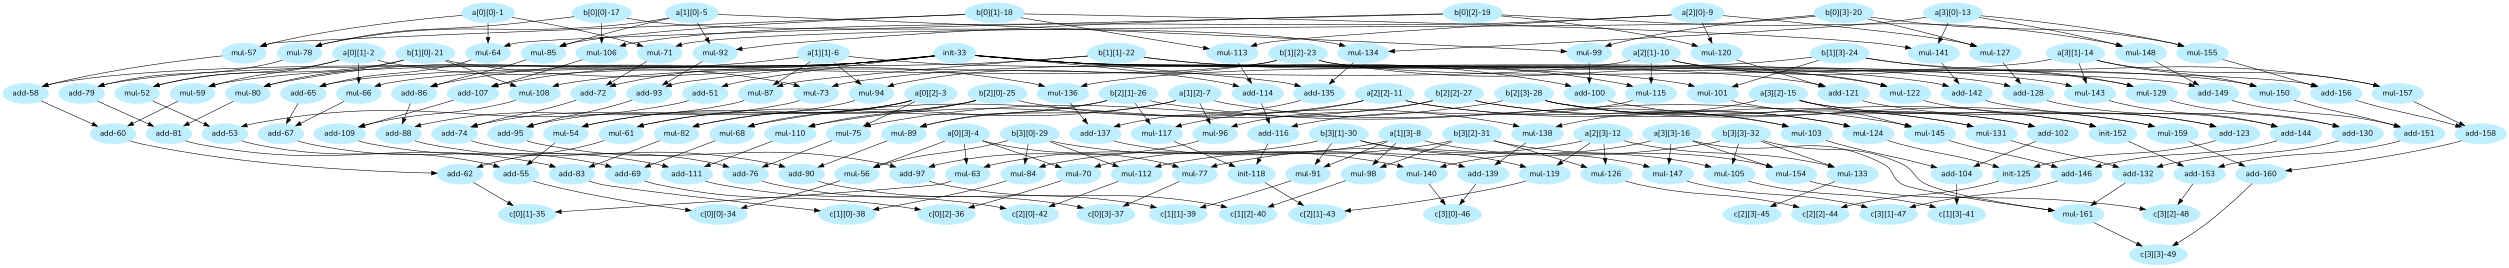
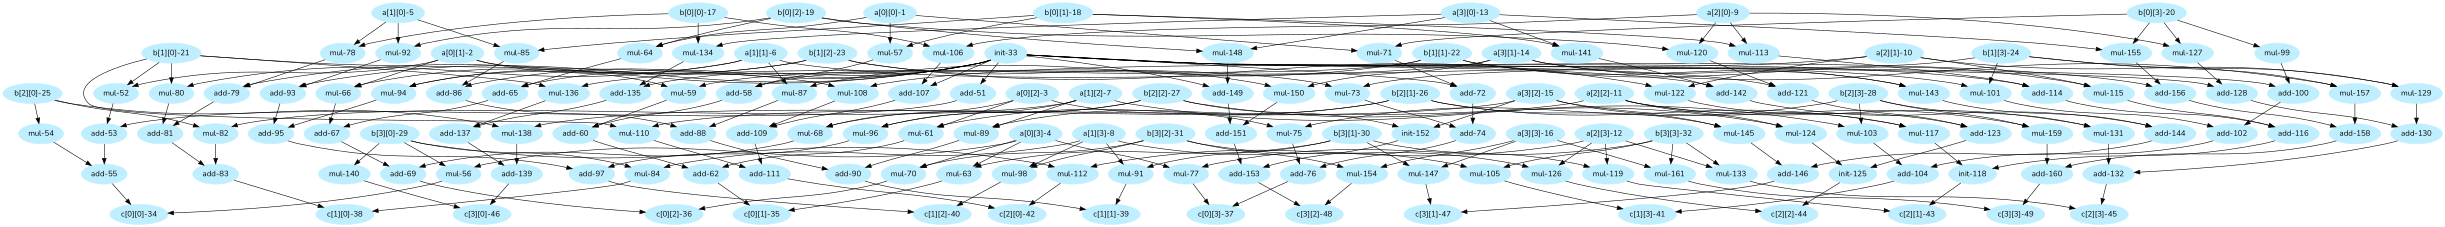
(1350, 41) -> none
(750, 113) -> none
(895, 113) -> (336, 119)
(1497, 157) -> none
(2111, 193) -> (2105, 191)
